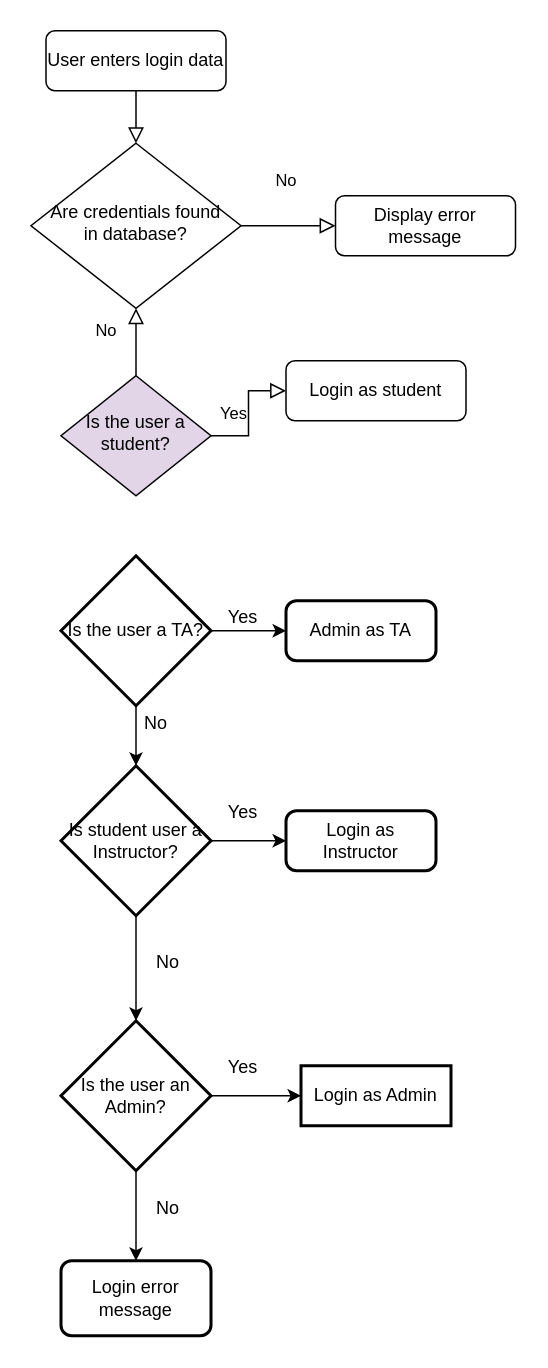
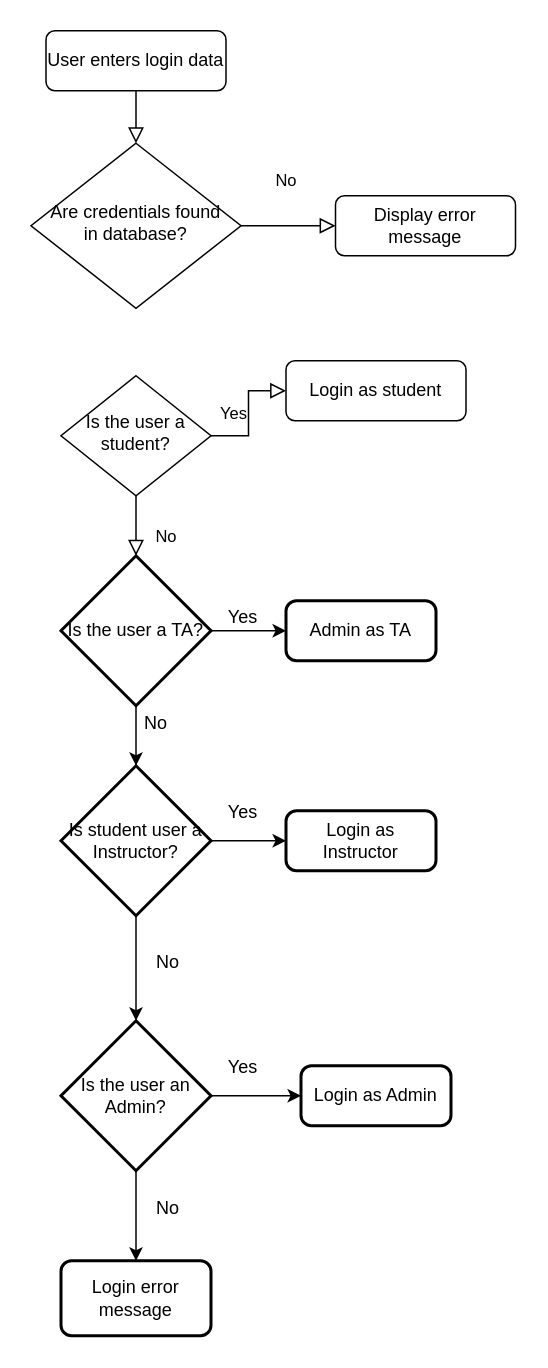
(136, 350) -> (136, 518)
(136, 436) -> (136, 436)
(376, 1096) -> (376, 1096)
